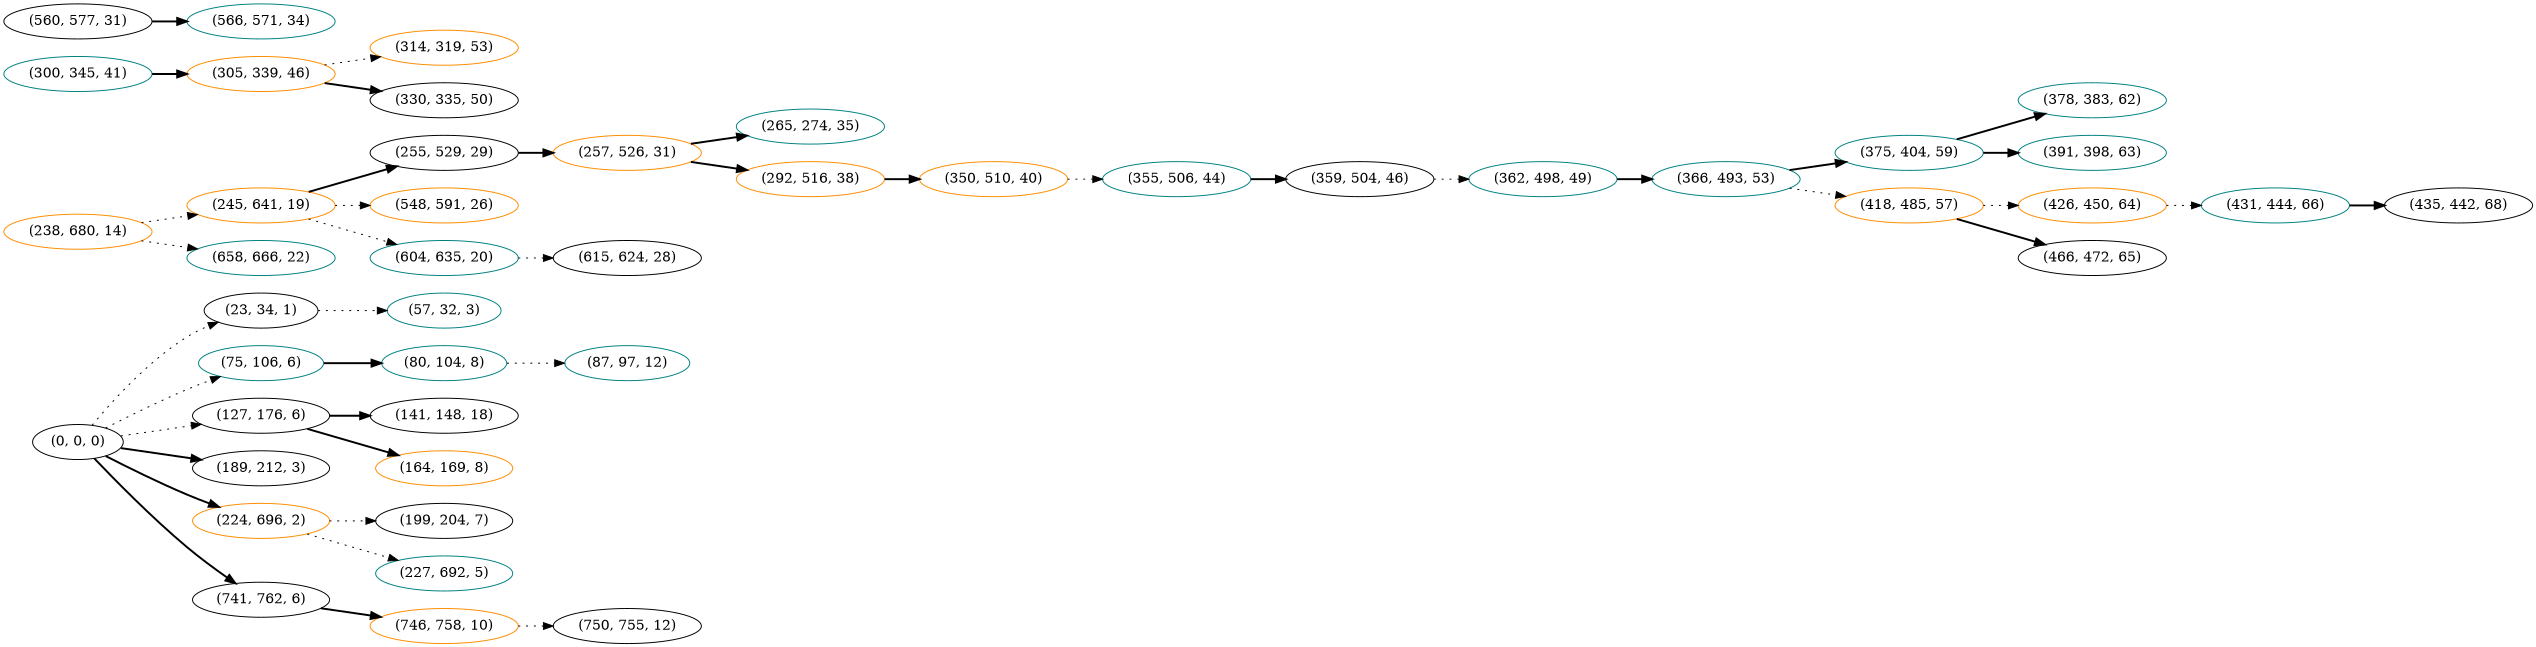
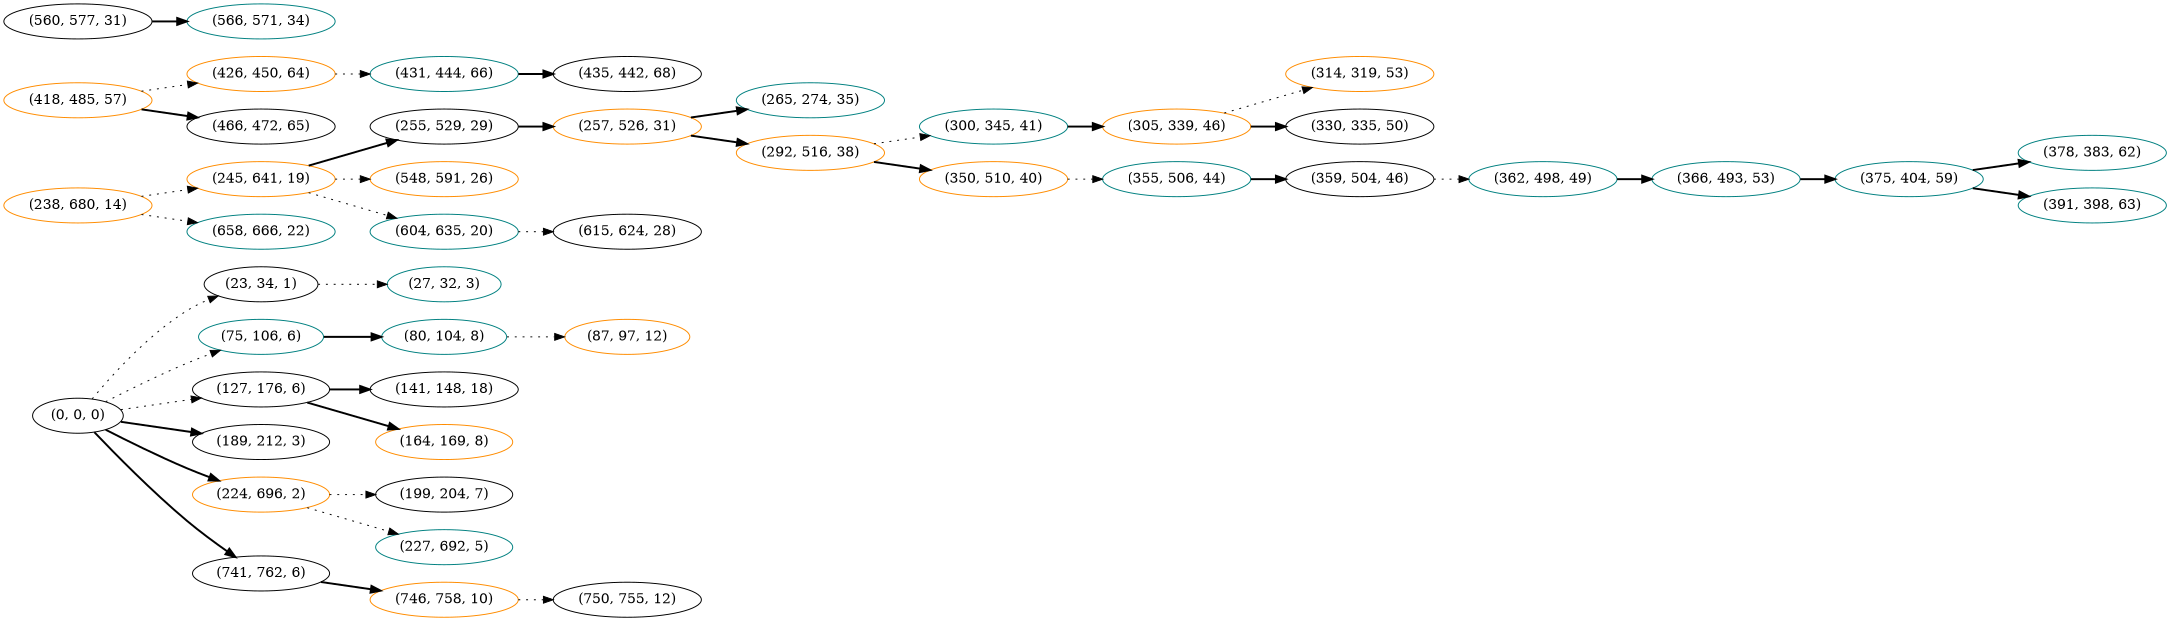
none -> (897, 140)
(1813, 192) -> none
(444, 311) -> (444, 284)
(627, 363) -> (627, 337)
